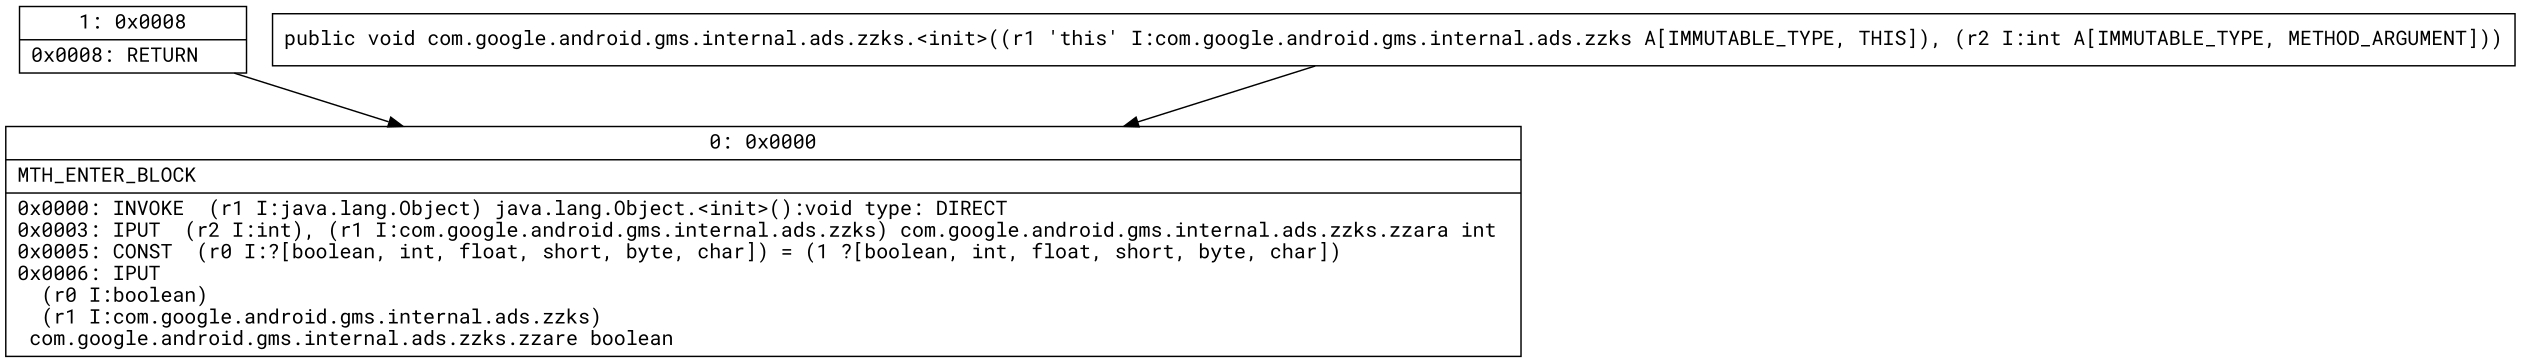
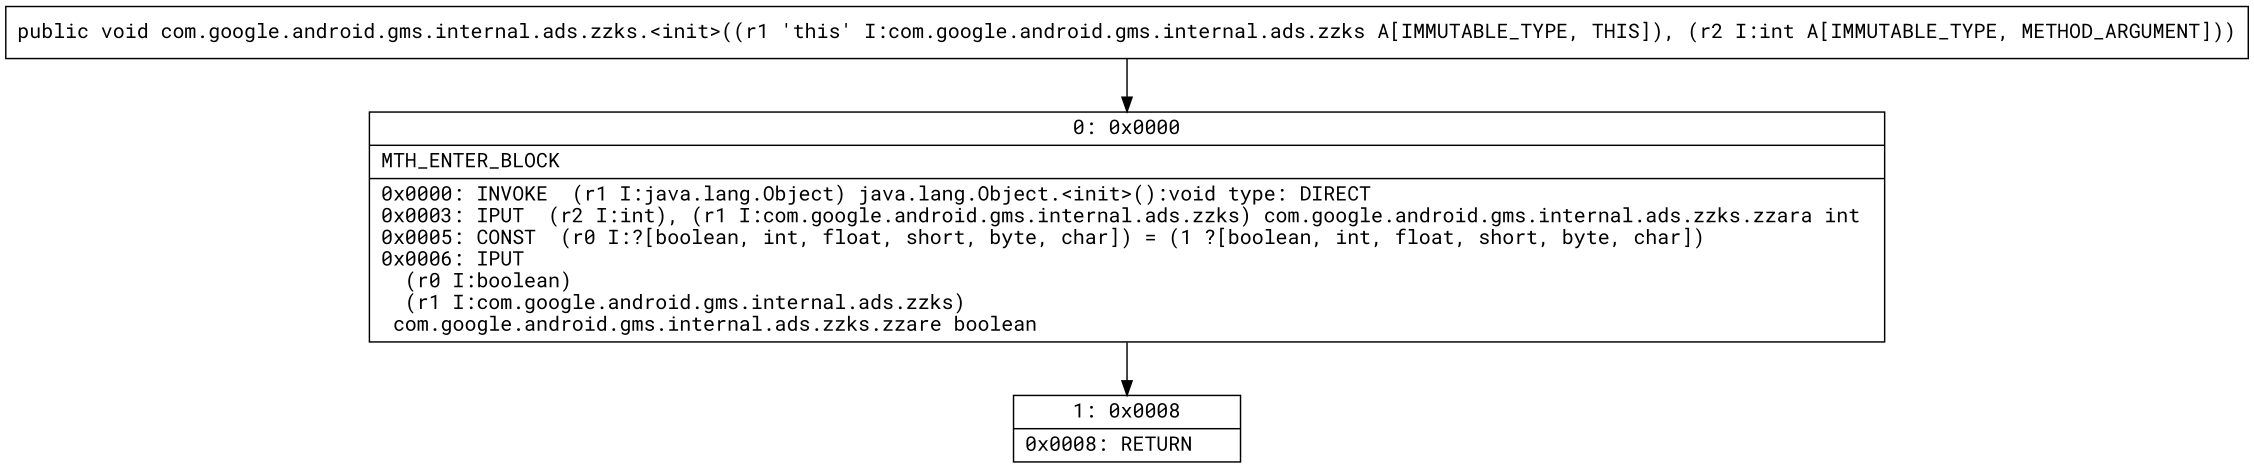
(311, 97) -> (1127, 362)
